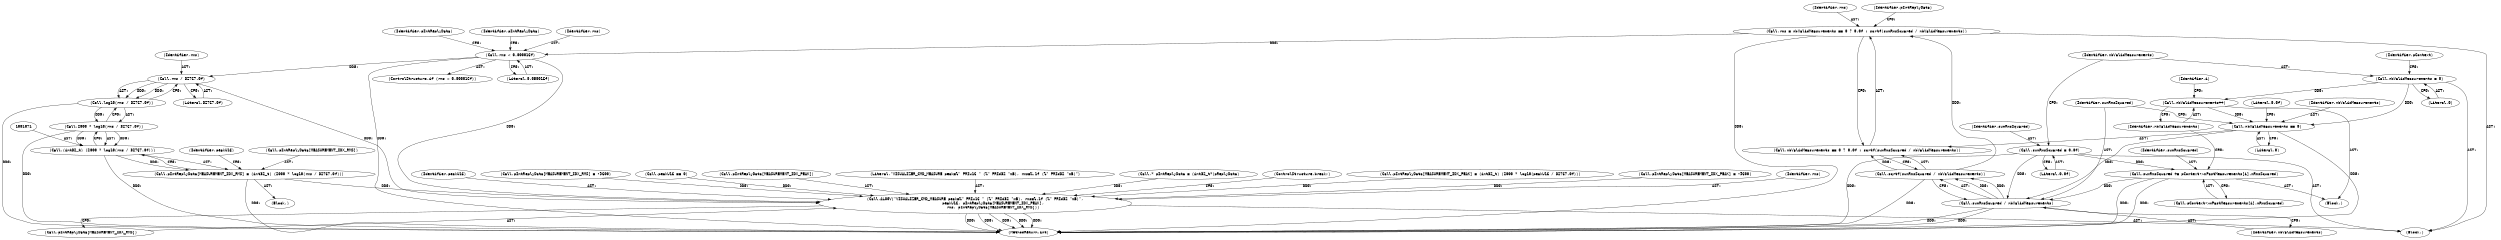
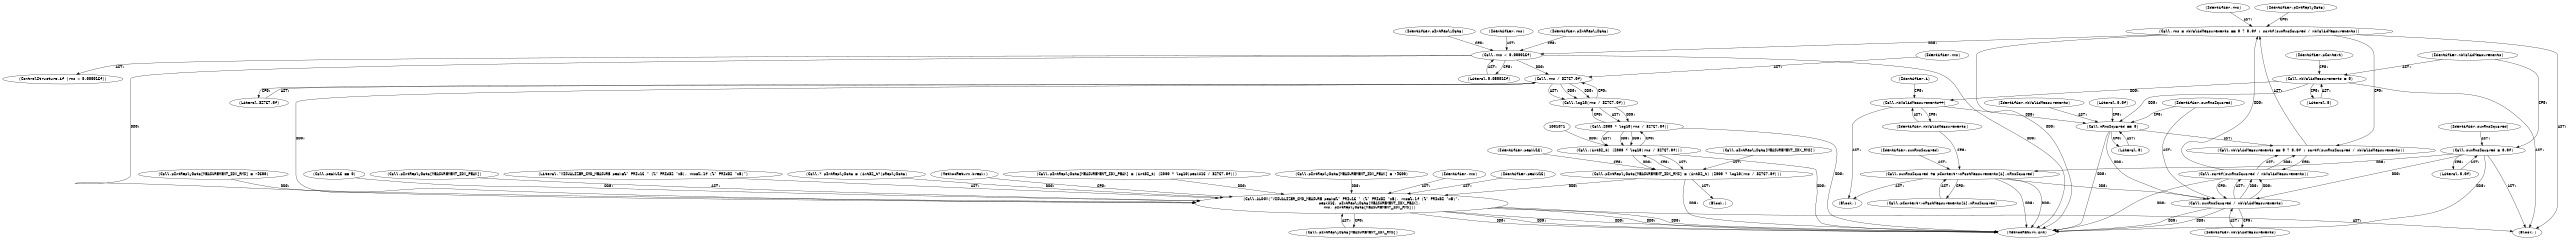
(2267, 127) -> (2112, 127)
(69, 139) -> (1595, 139)
(1302, 174) -> (964, 174)
(415, 230) -> none
